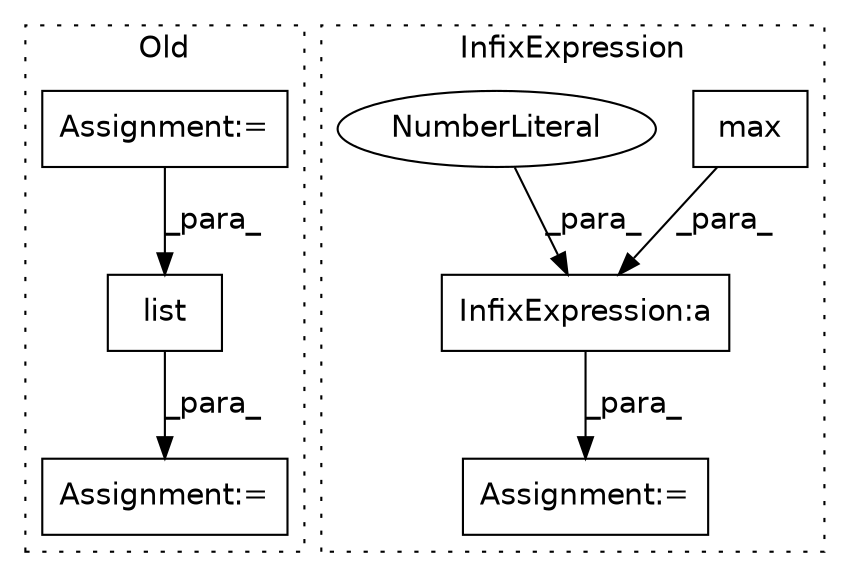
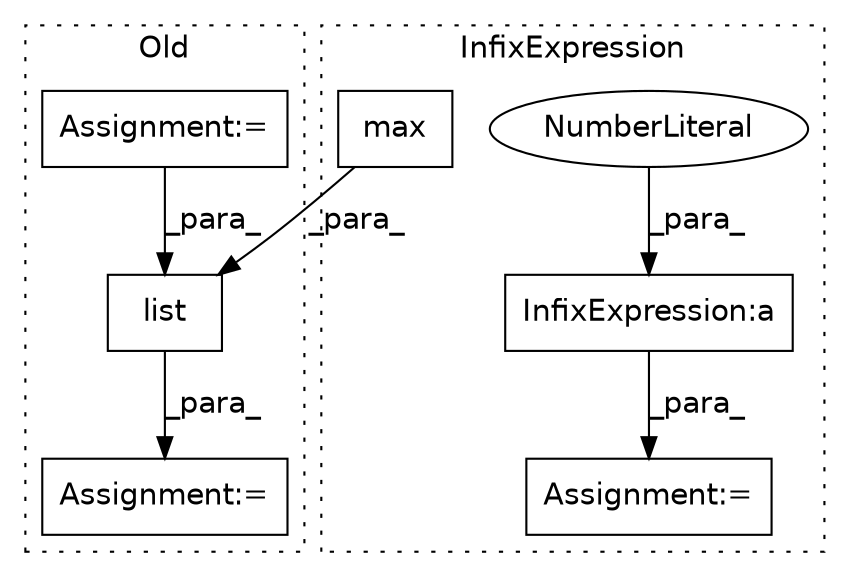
(675, 213) -> (291, 221)
